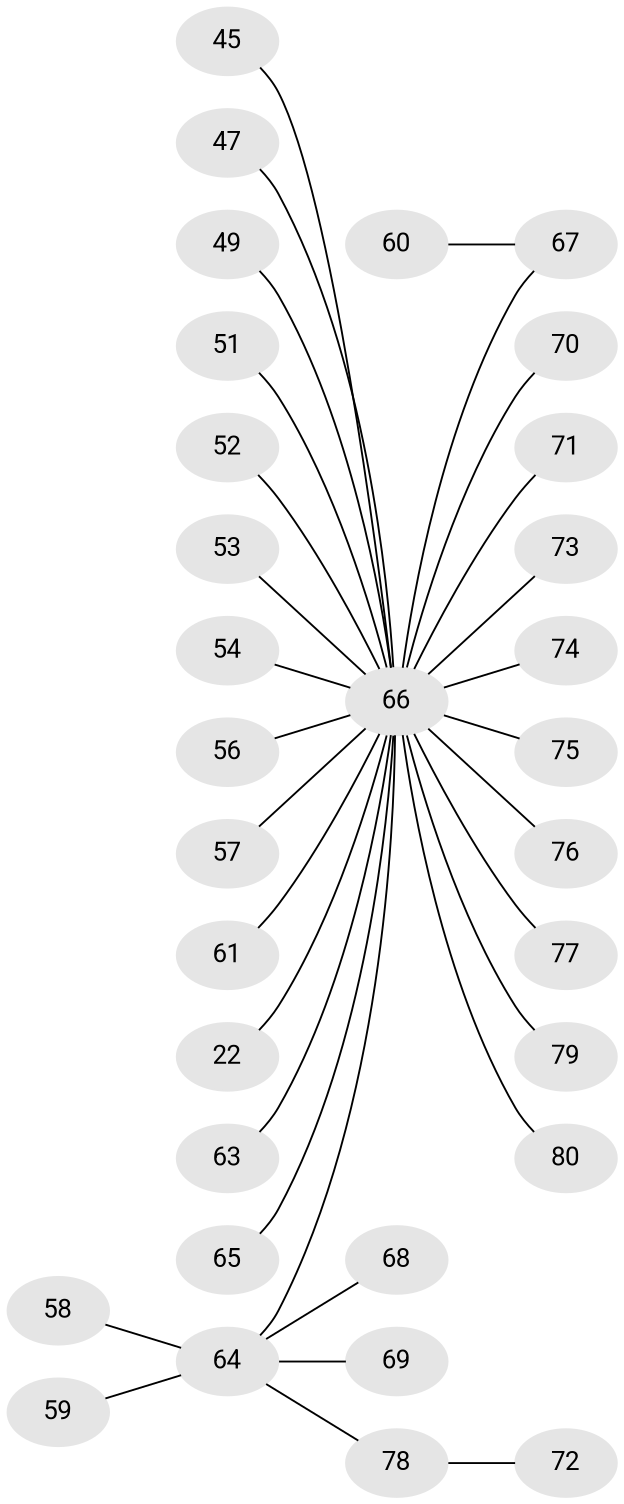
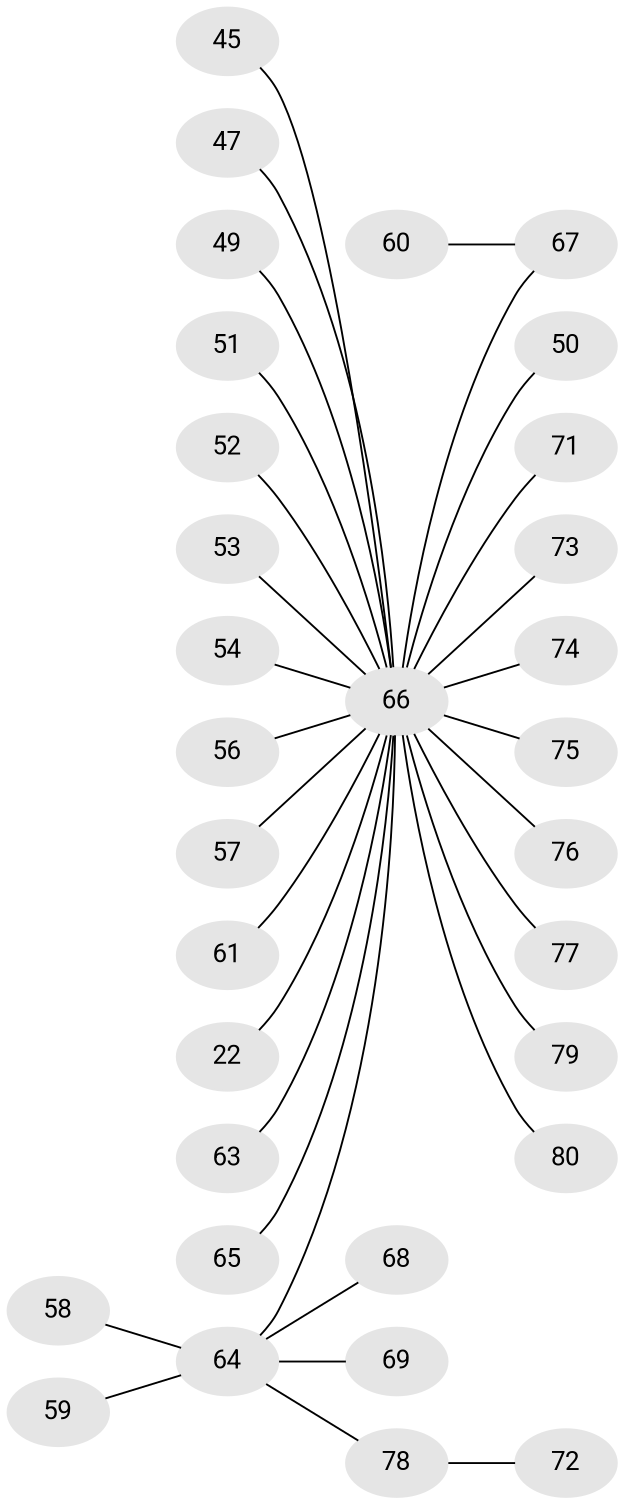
(566, 346) -> (566, 346)
